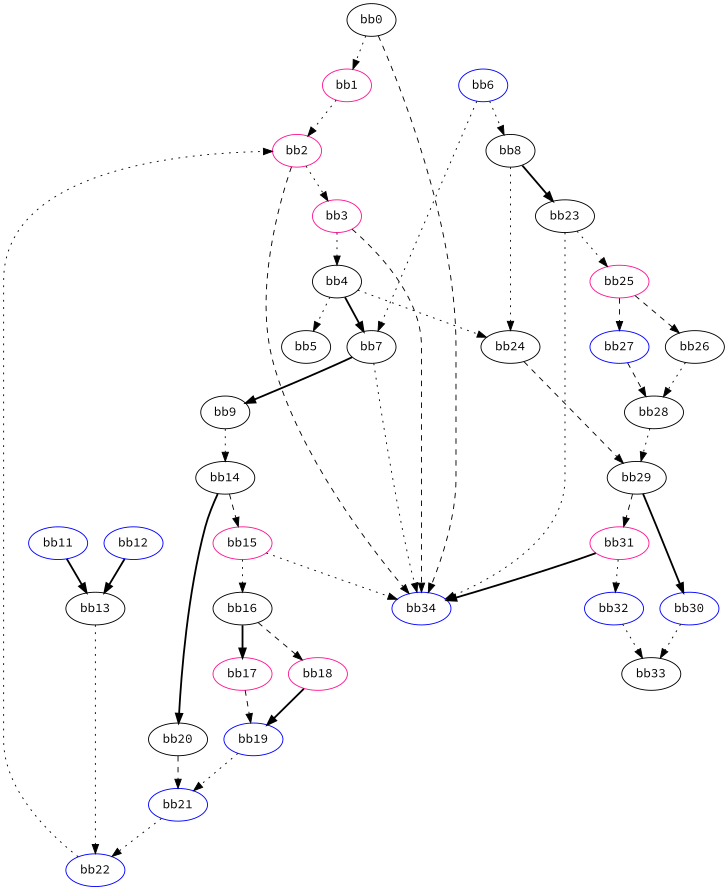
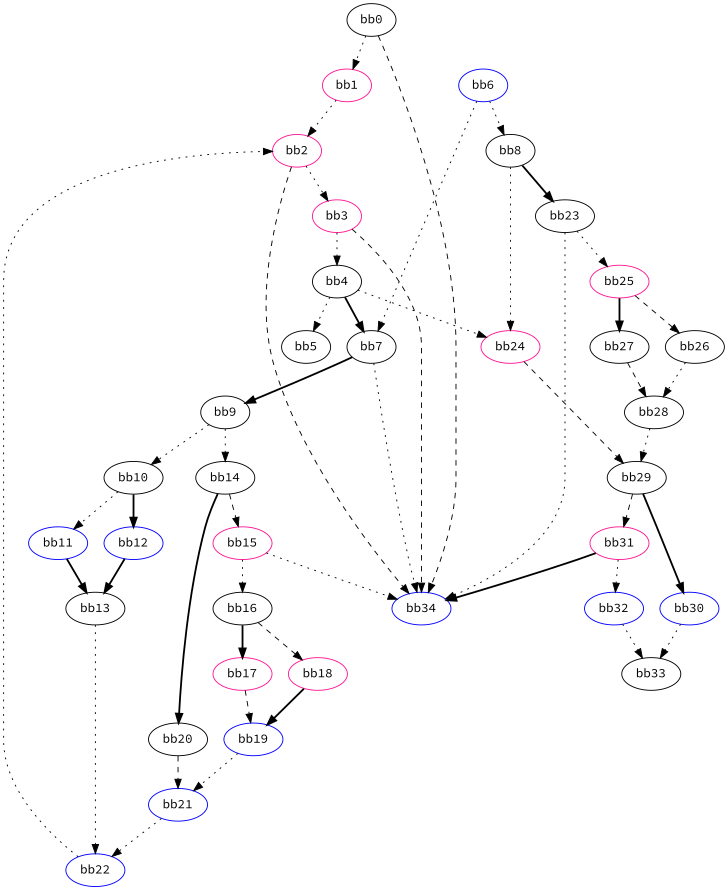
(619, 310) -> (619, 310)
(510, 347) -> (510, 347)
(619, 347) -> (619, 347)
none -> (134, 478)
